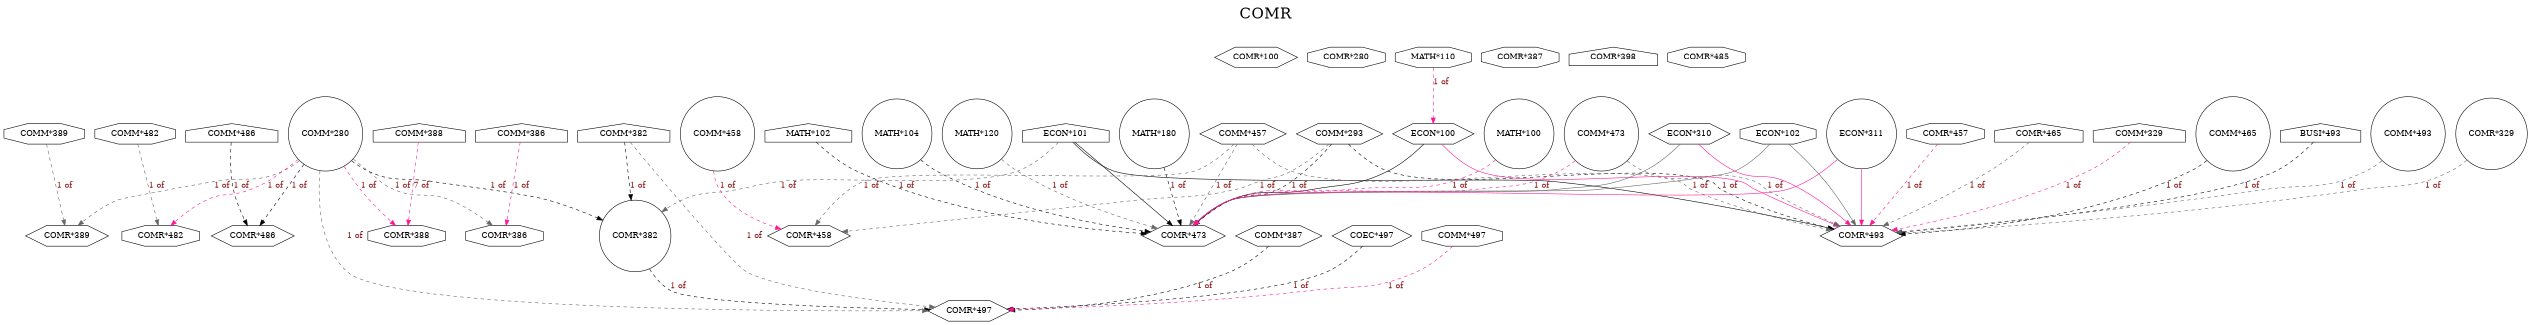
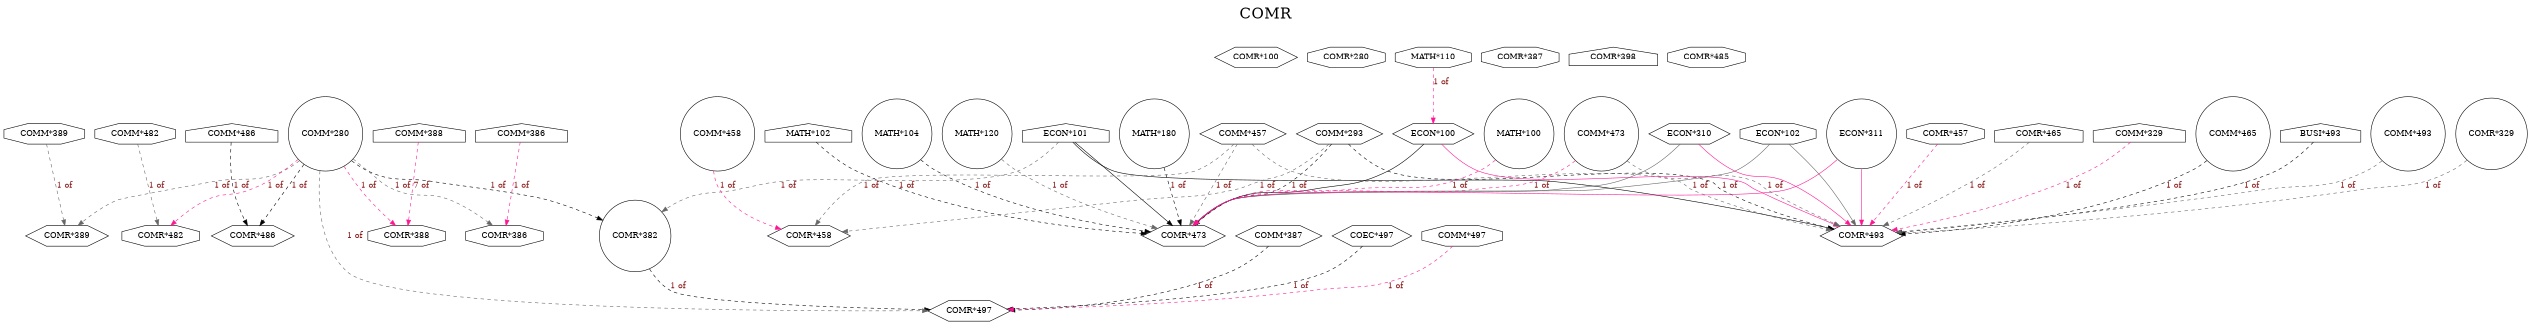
(624, 134) -> none
